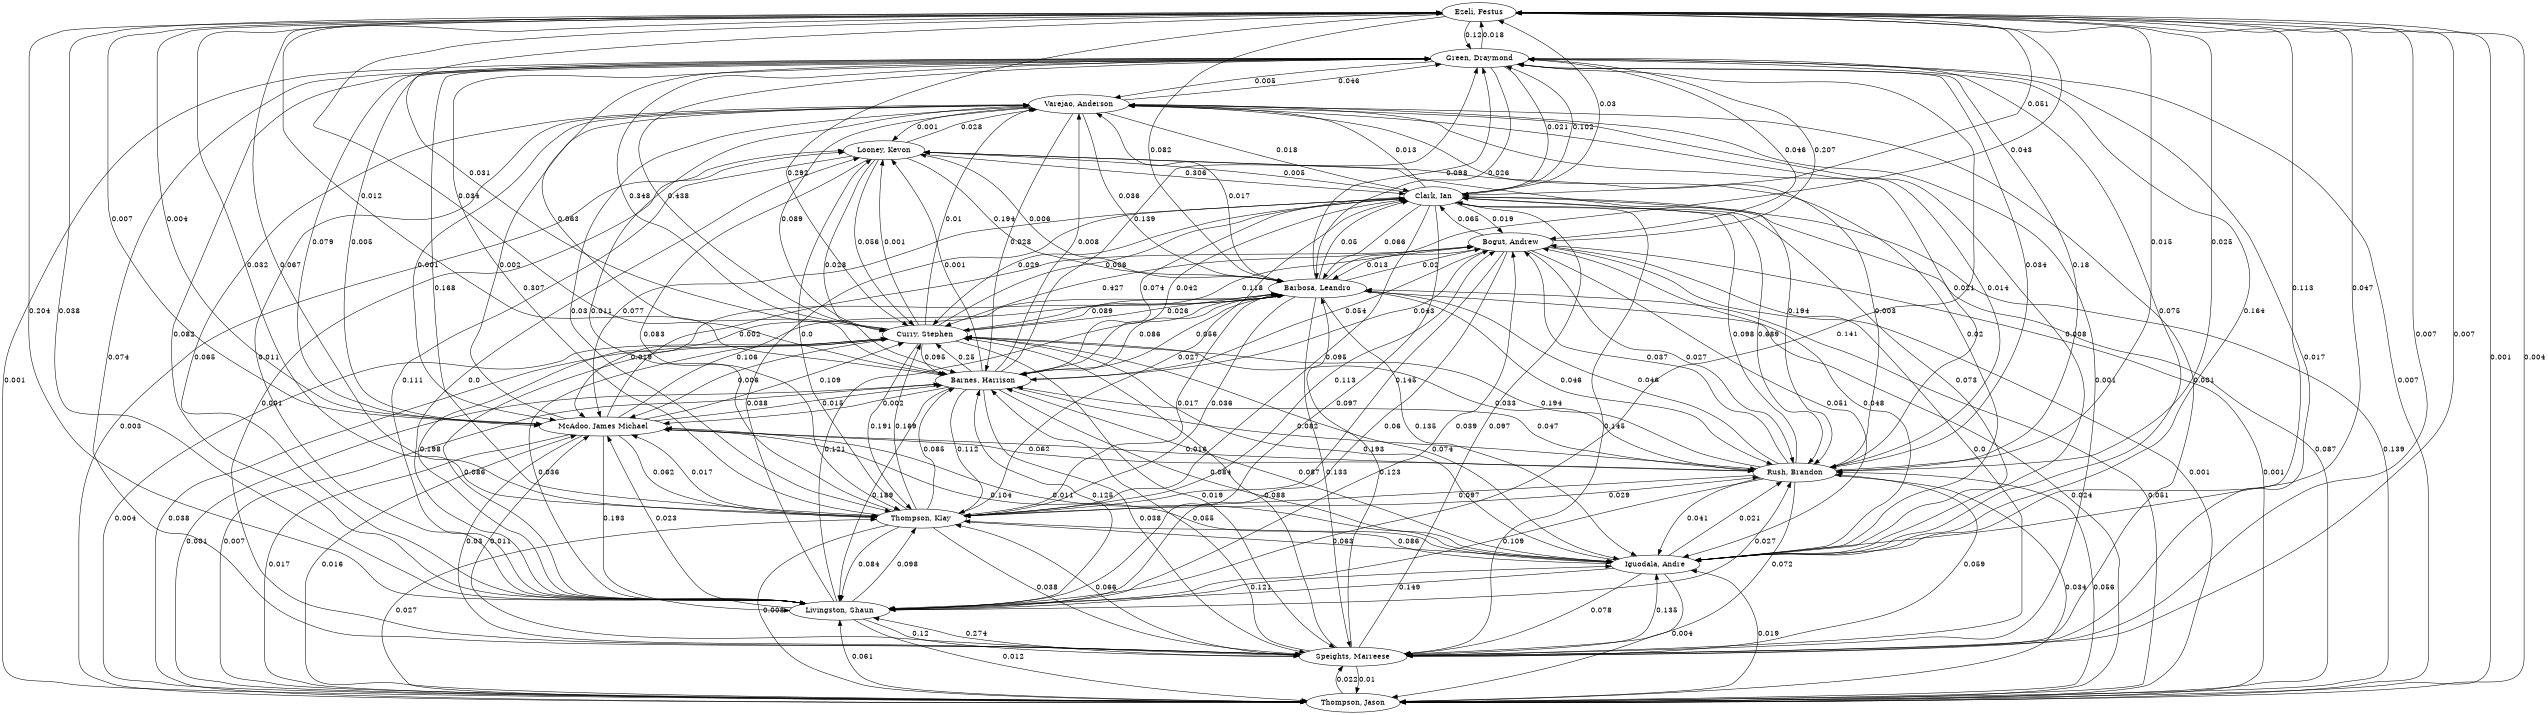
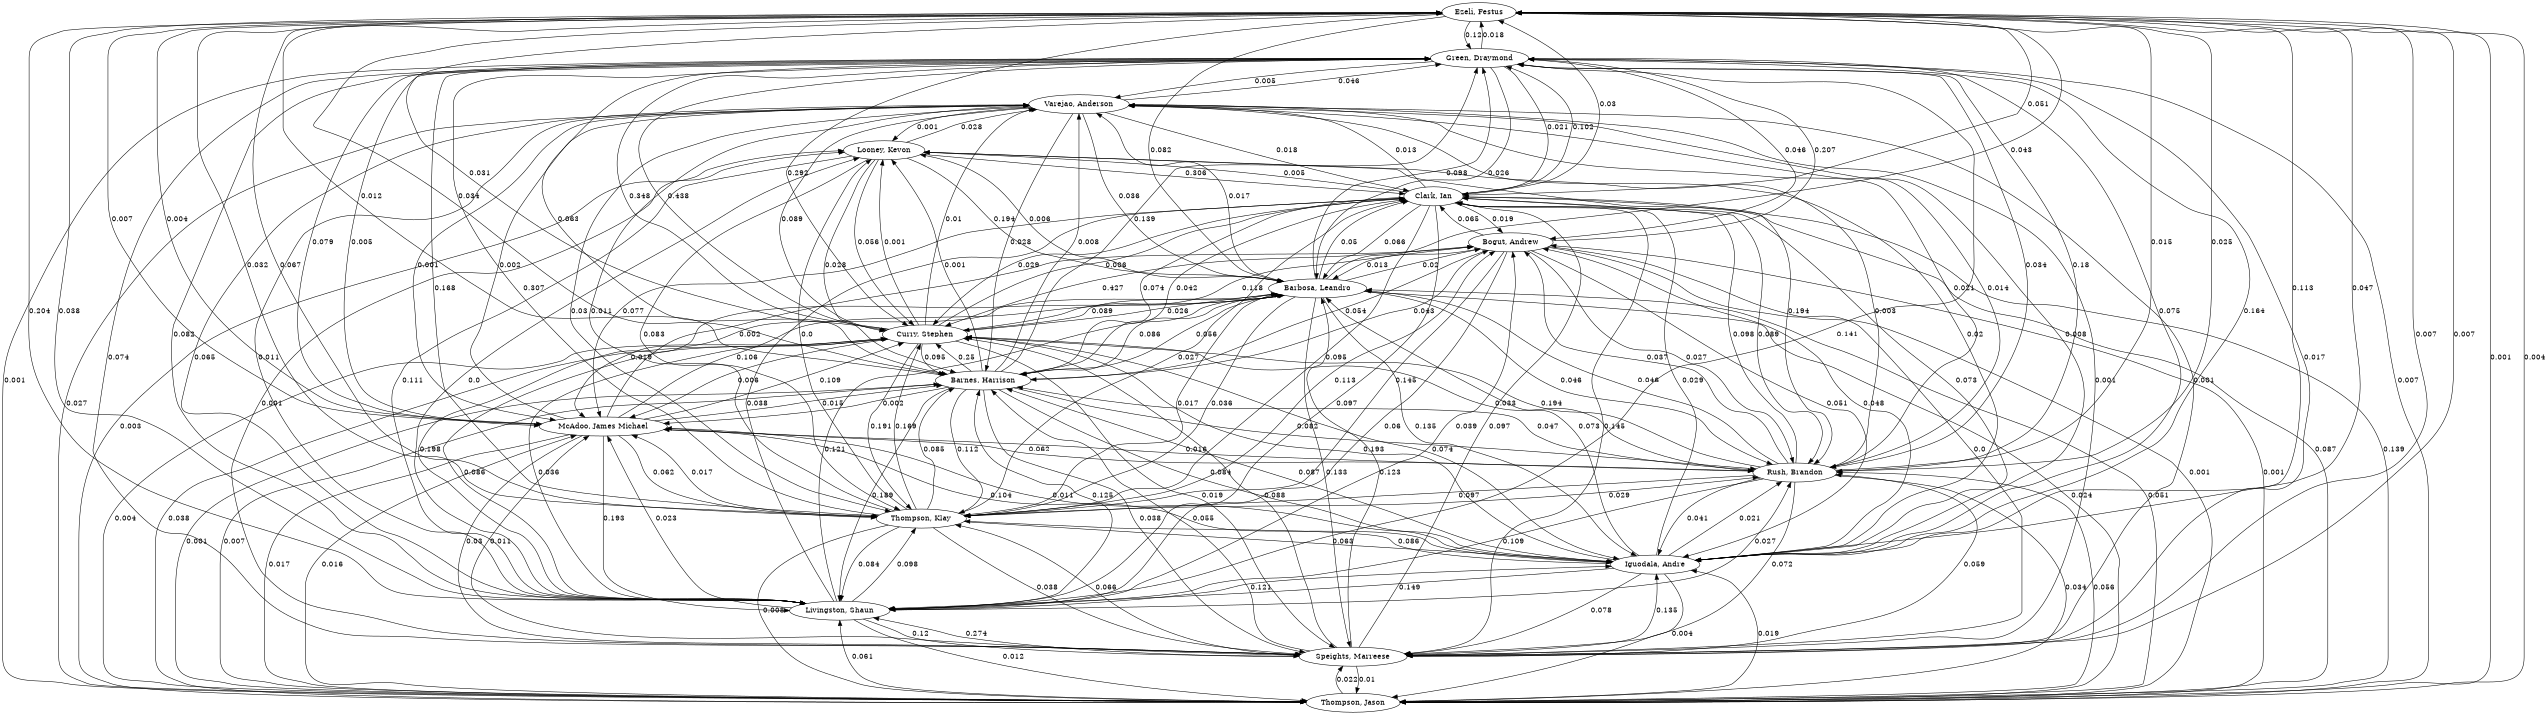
none -> (1673, 278)
(1769, 334) -> (1769, 334)
none -> (1514, 406)
(396, 662) -> (59, 623)
